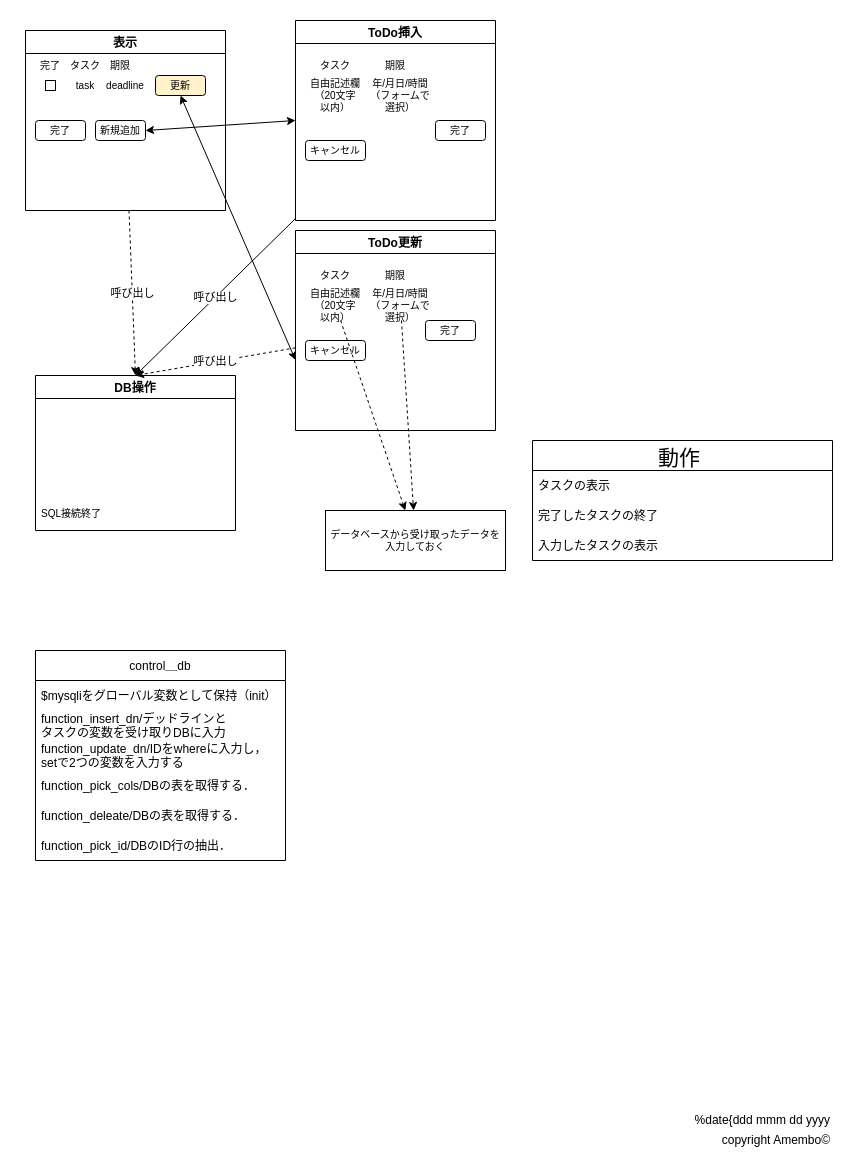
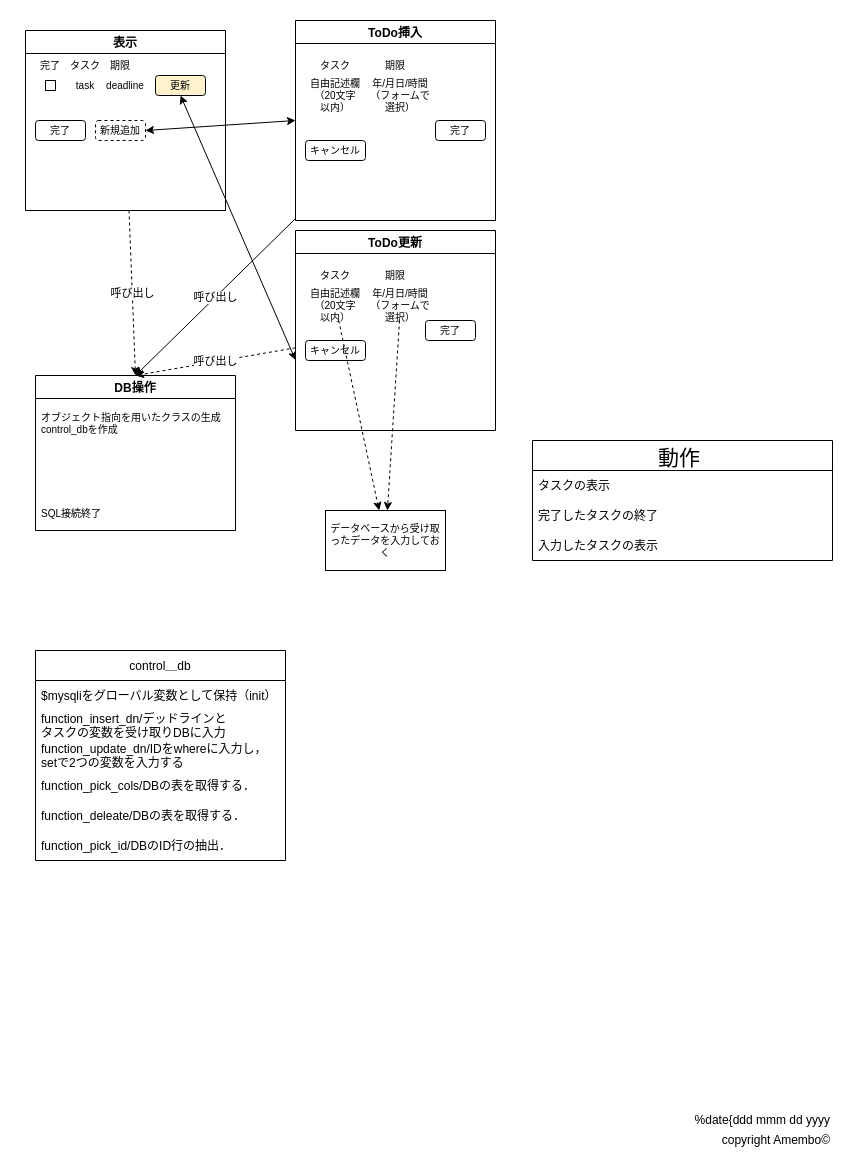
(121, 131) -> (121, 131)
none -> (136, 423)
(416, 541) -> (386, 541)
